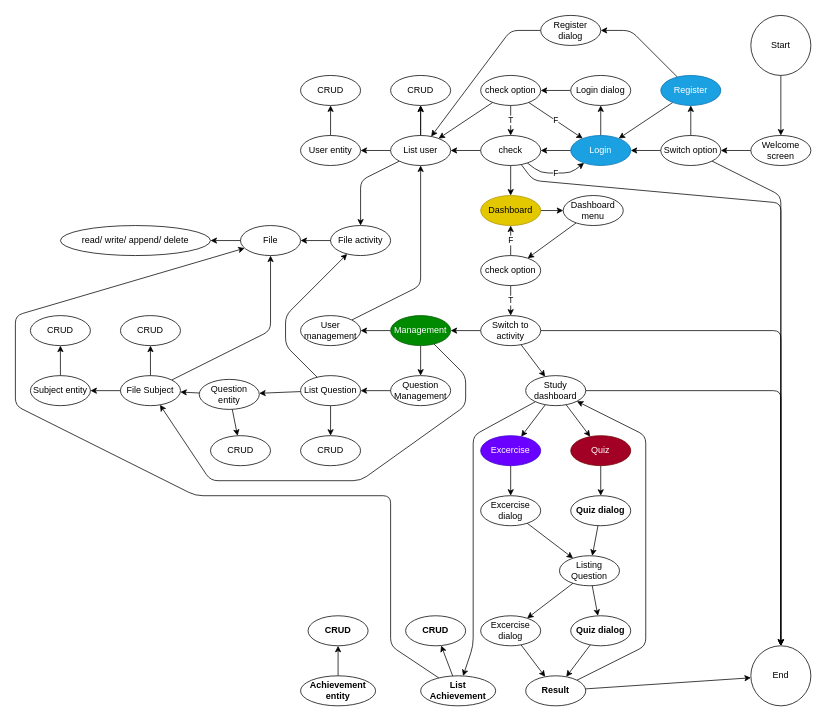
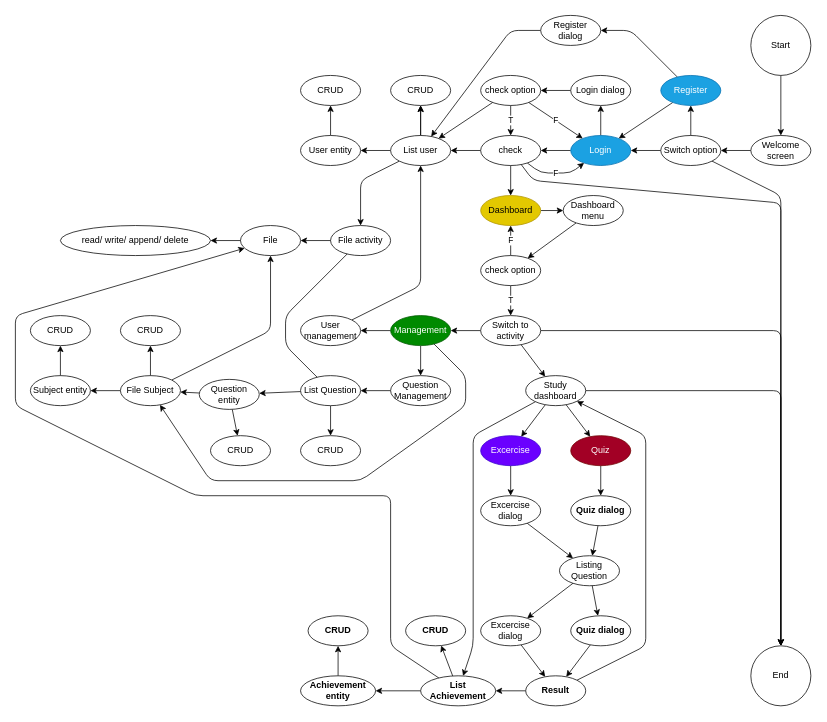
(343, 258) -> (344, 257)
(665, 683) -> (513, 690)
none -> (400, 690)
